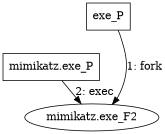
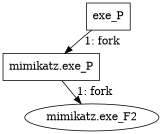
(126, 65) -> (81, 39)
(94, 92) -> (94, 92)
